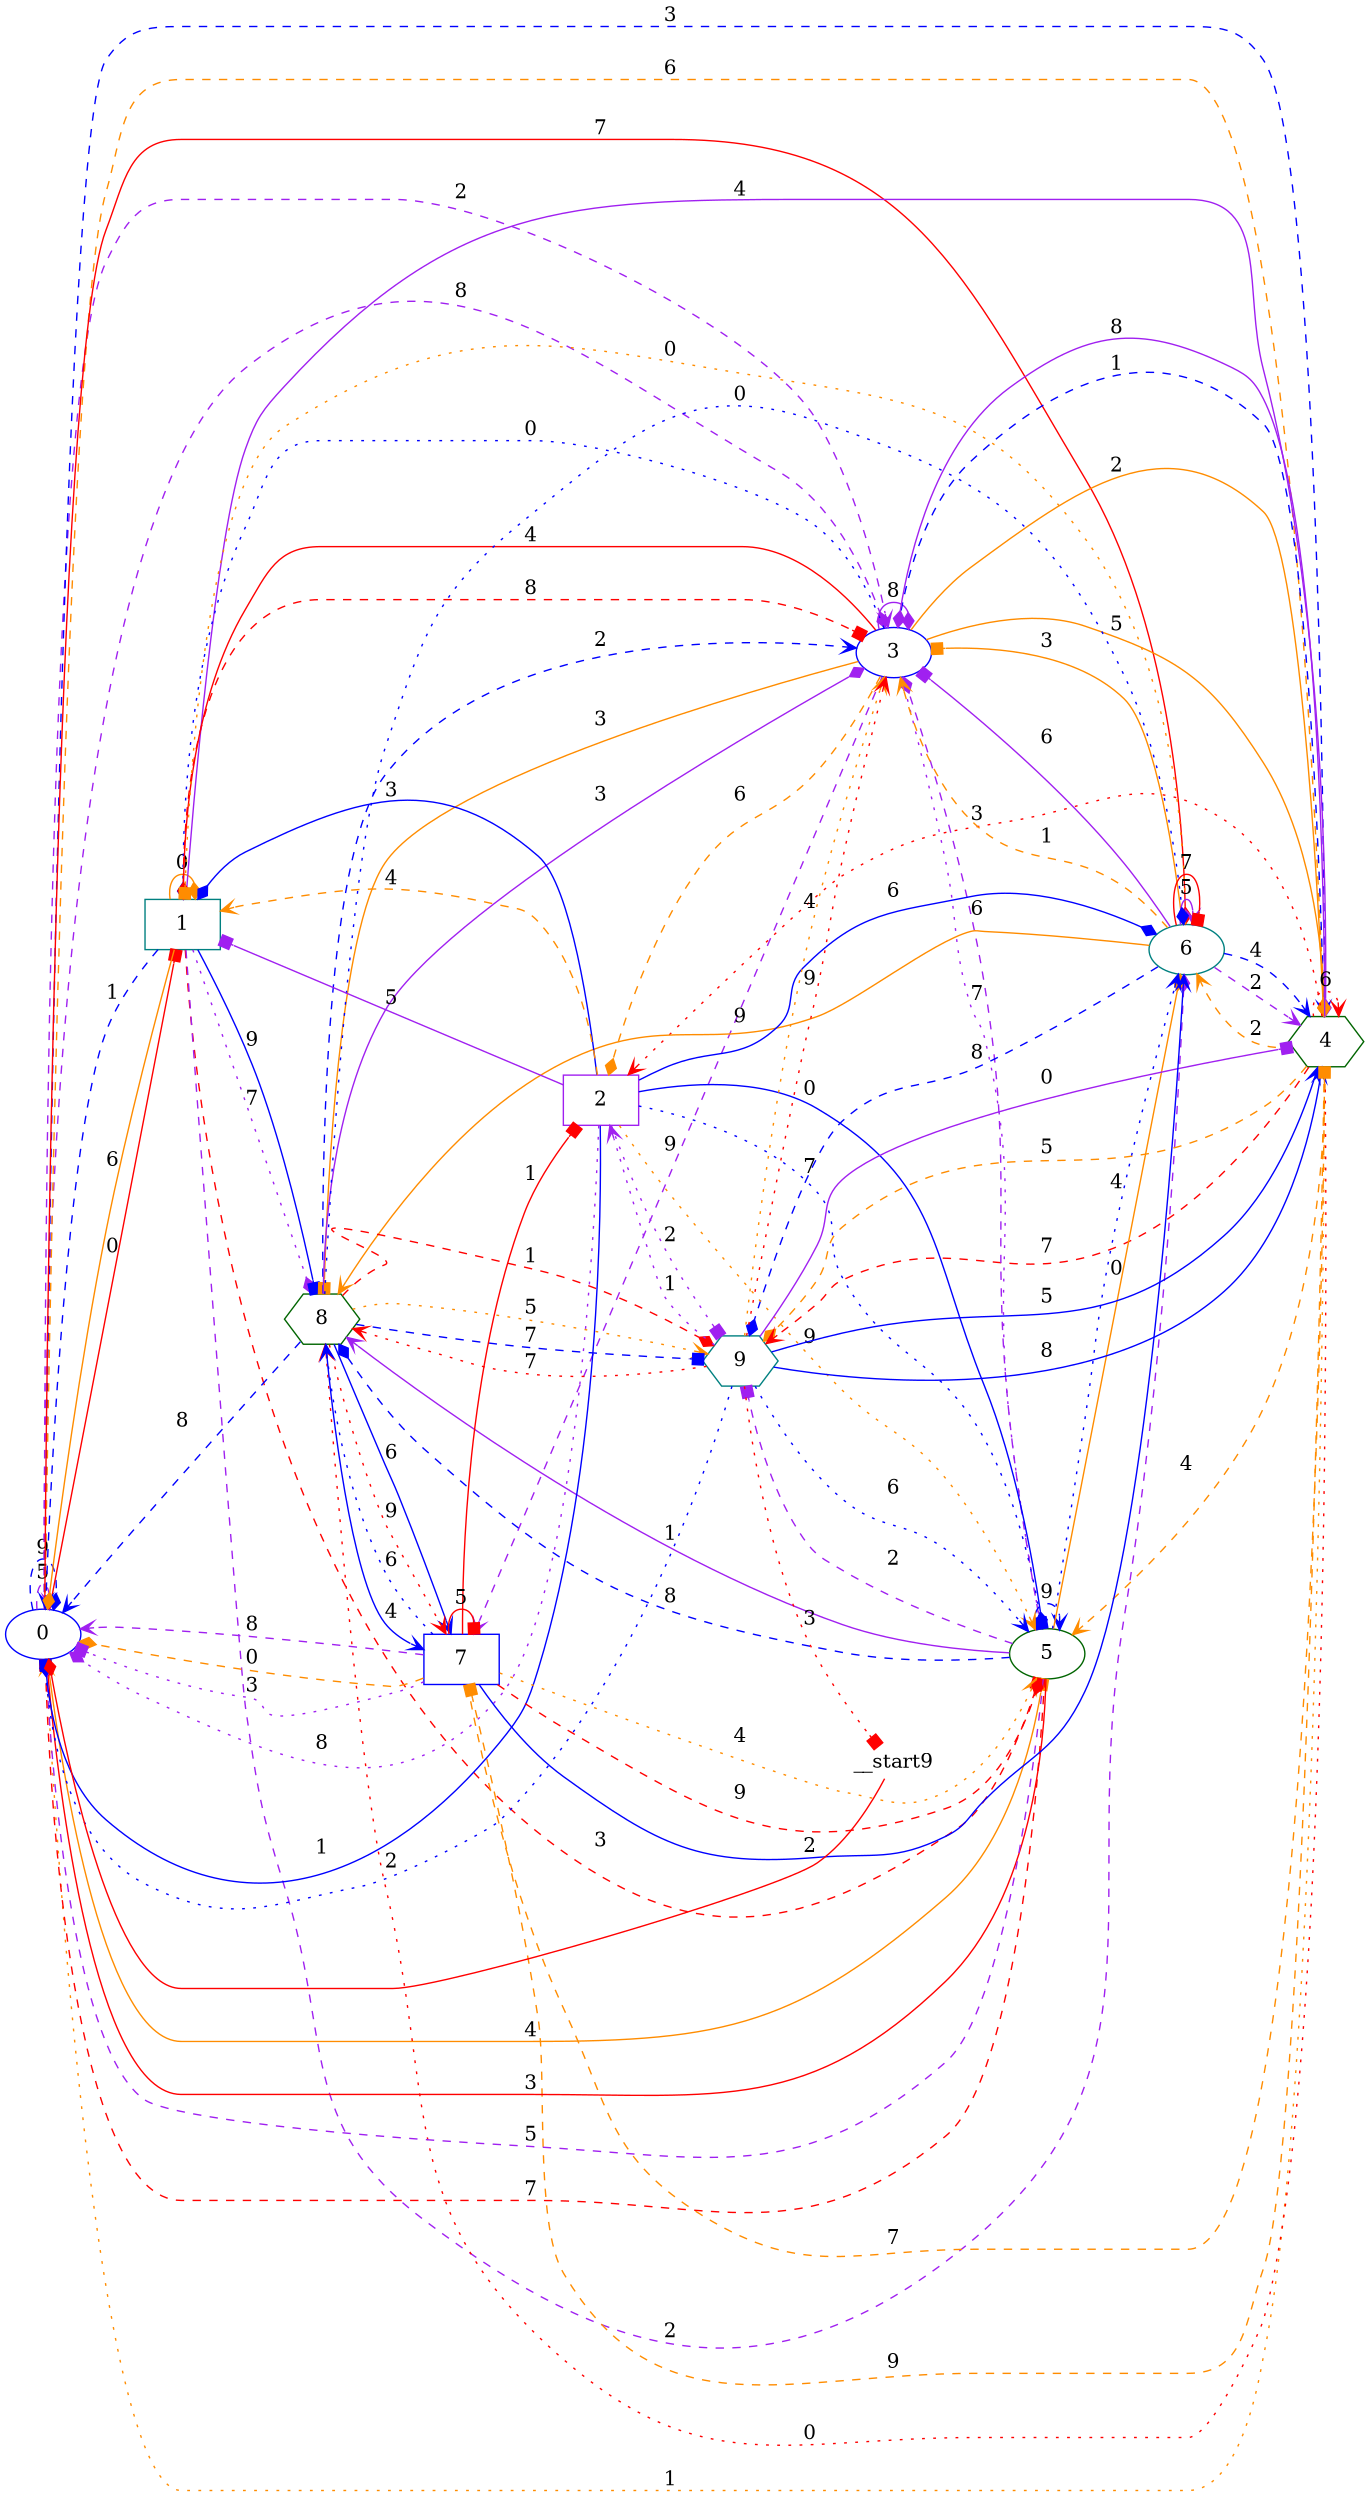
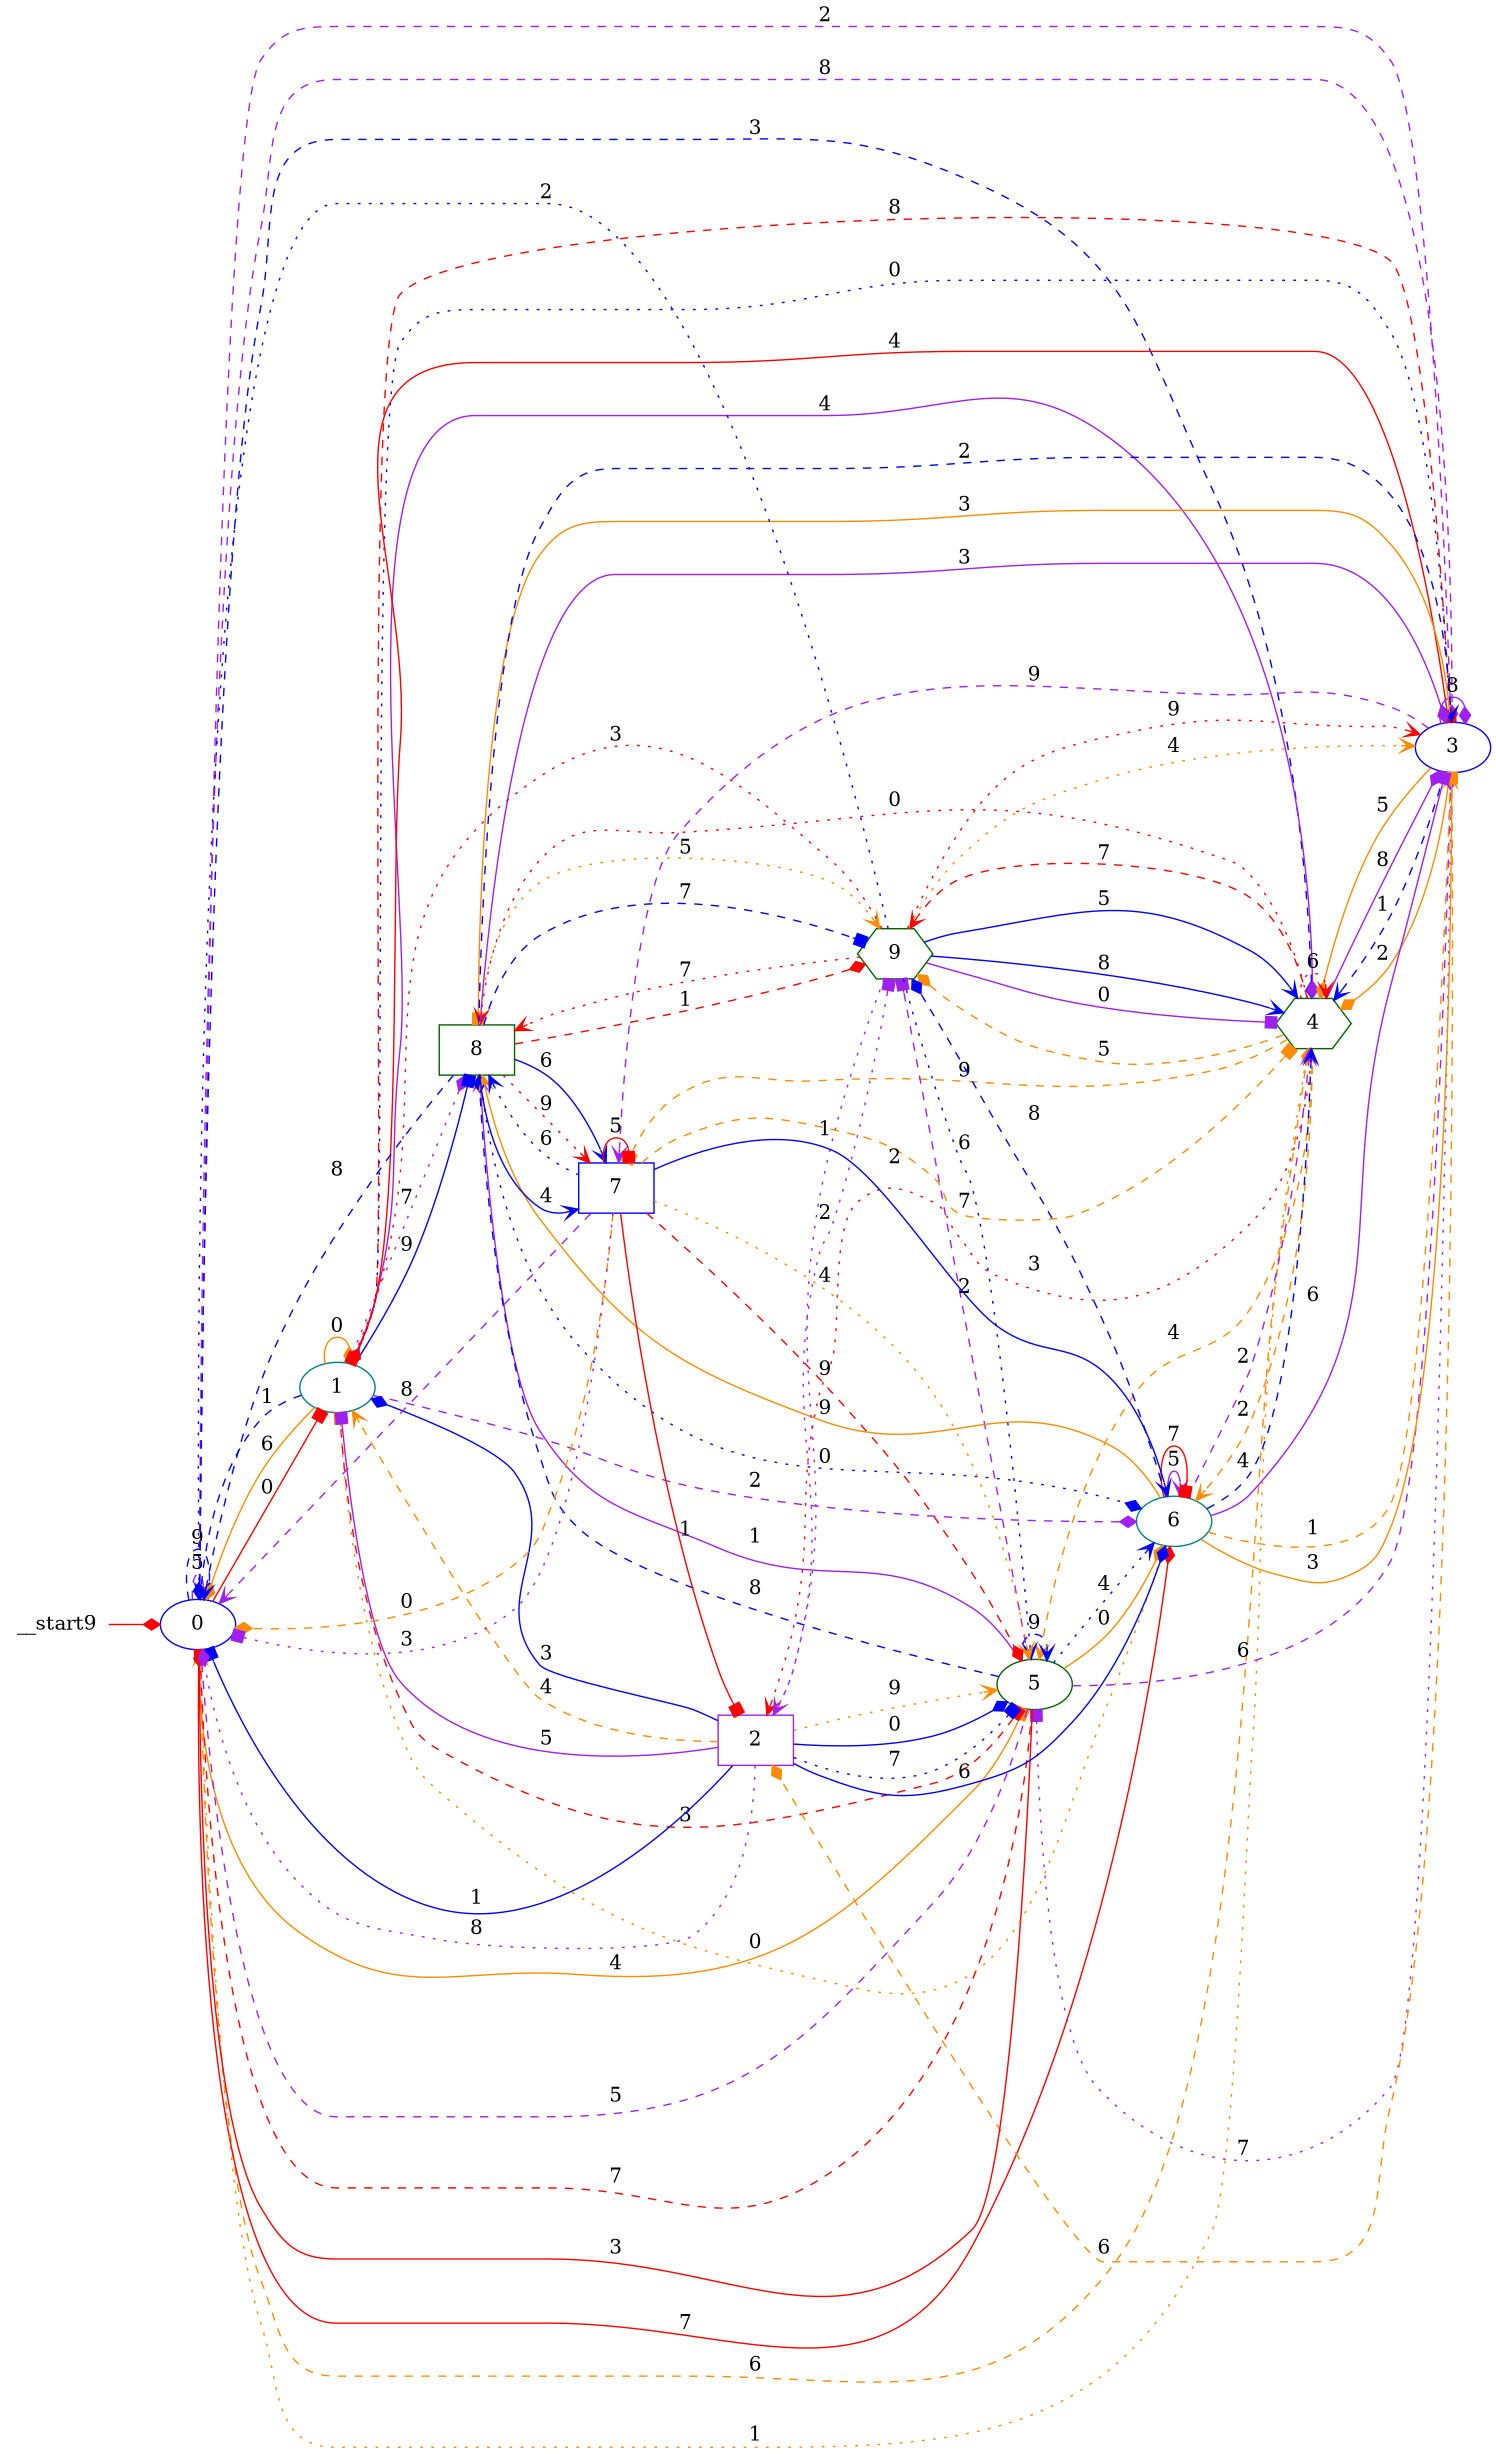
(183, 925) -> (337, 1387)
(322, 1319) -> (477, 1050)
(740, 1361) -> (895, 954)
(782, 1570) -> (464, 847)
